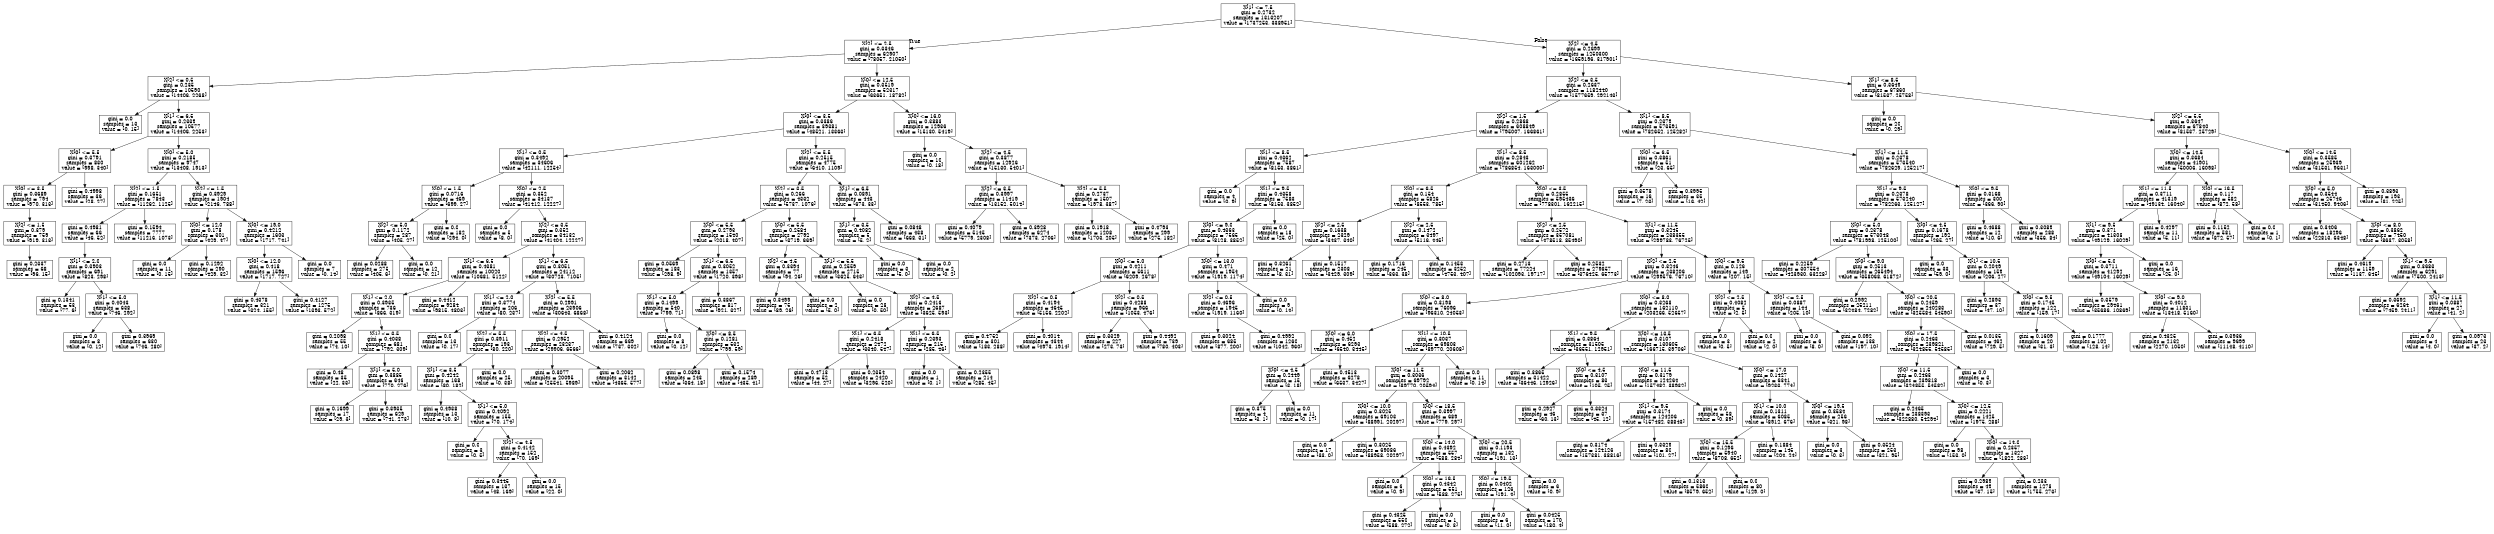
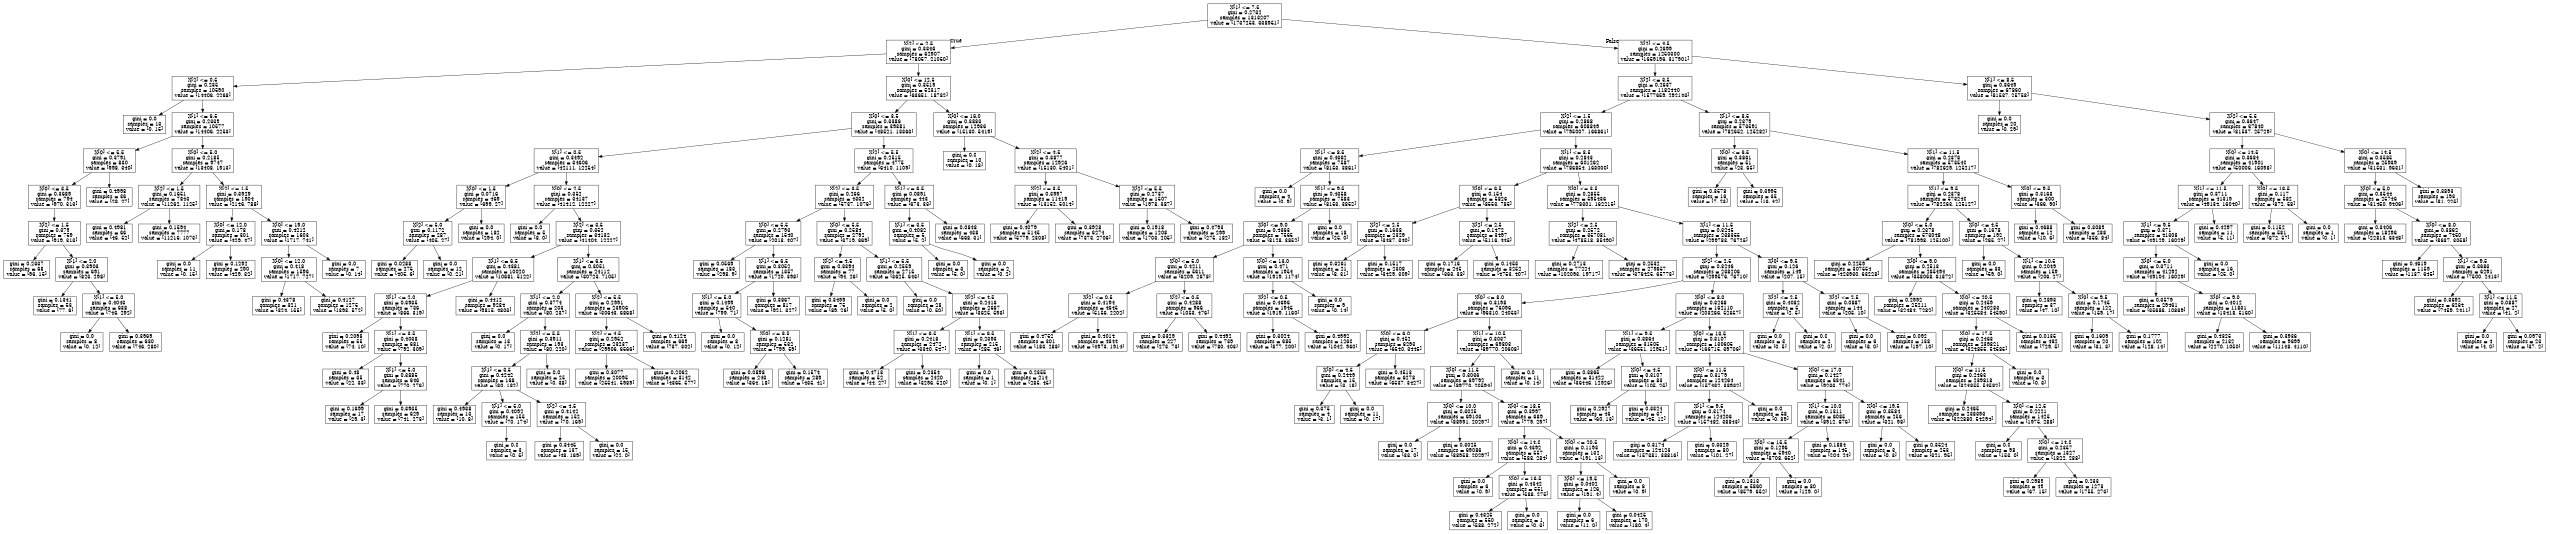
(85, 248) -> (67, 250)
(504, 431) -> (527, 396)
